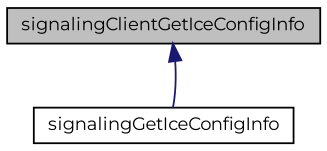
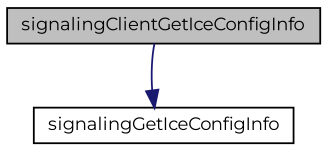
(175, 85) -> (152, 67)
